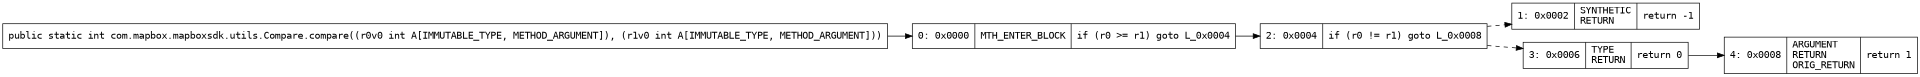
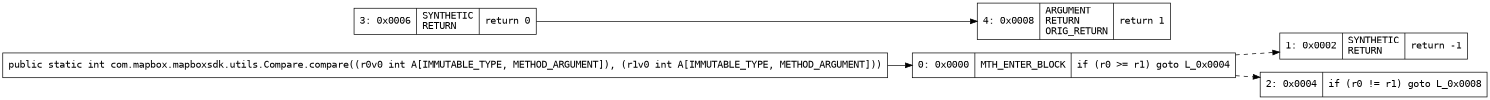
(1496, 26) -> (1254, 54)
(1244, 36) -> (1244, 76)
(1502, 47) -> none
(1603, 50) -> (448, 16)
